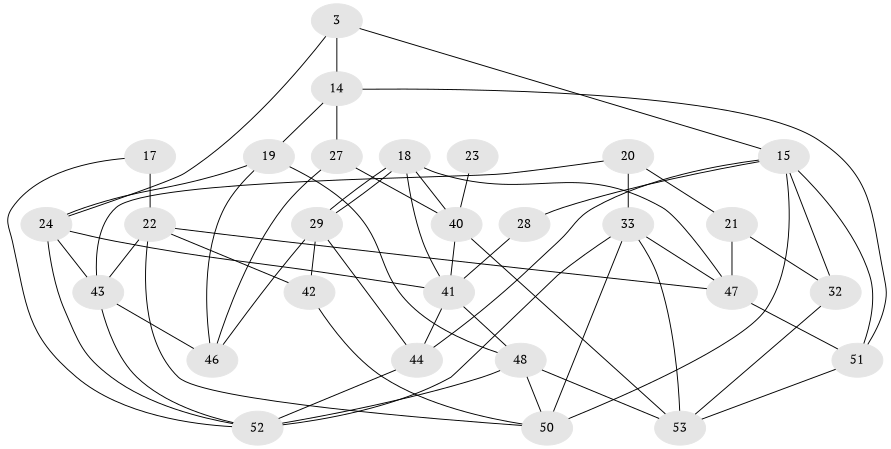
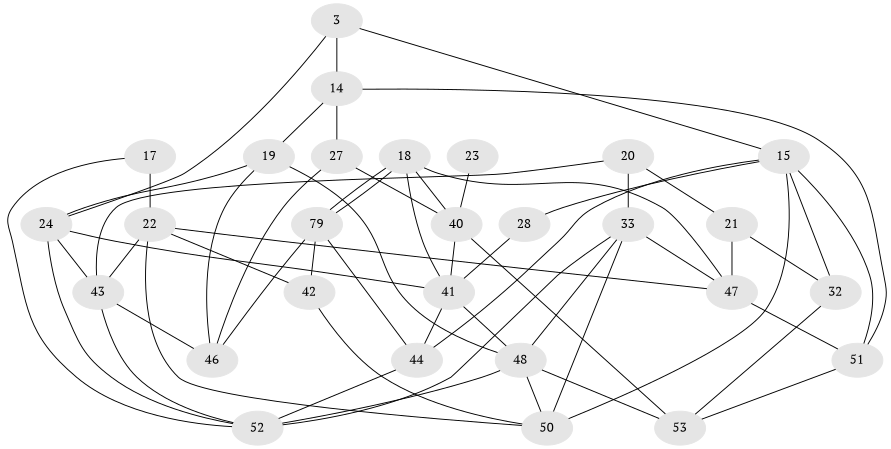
(317, 224) -> (317, 224)
(670, 323) -> (574, 292)
